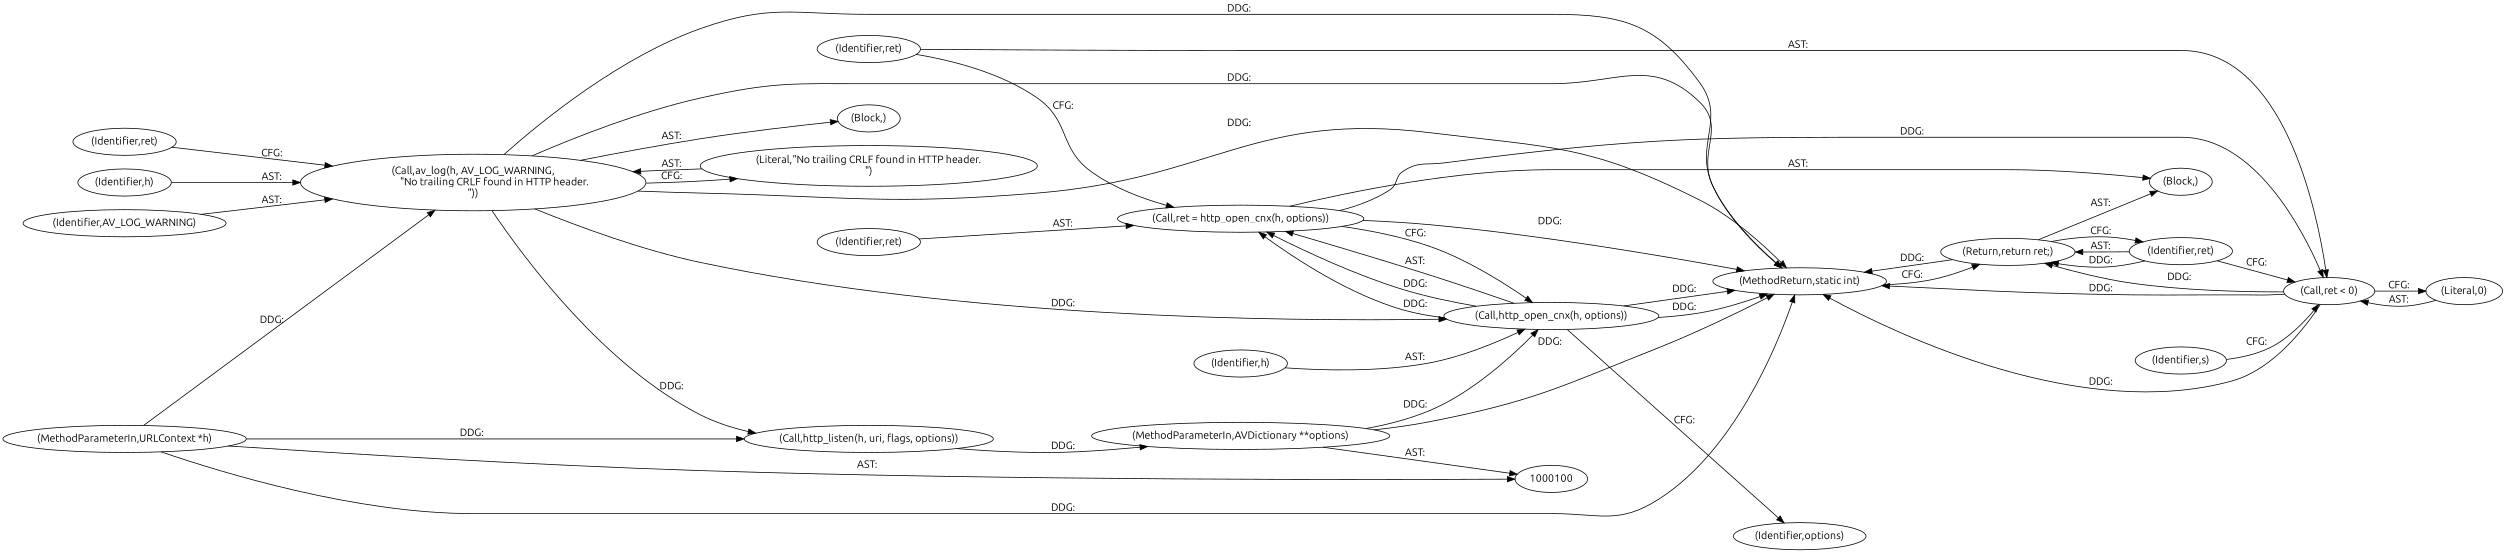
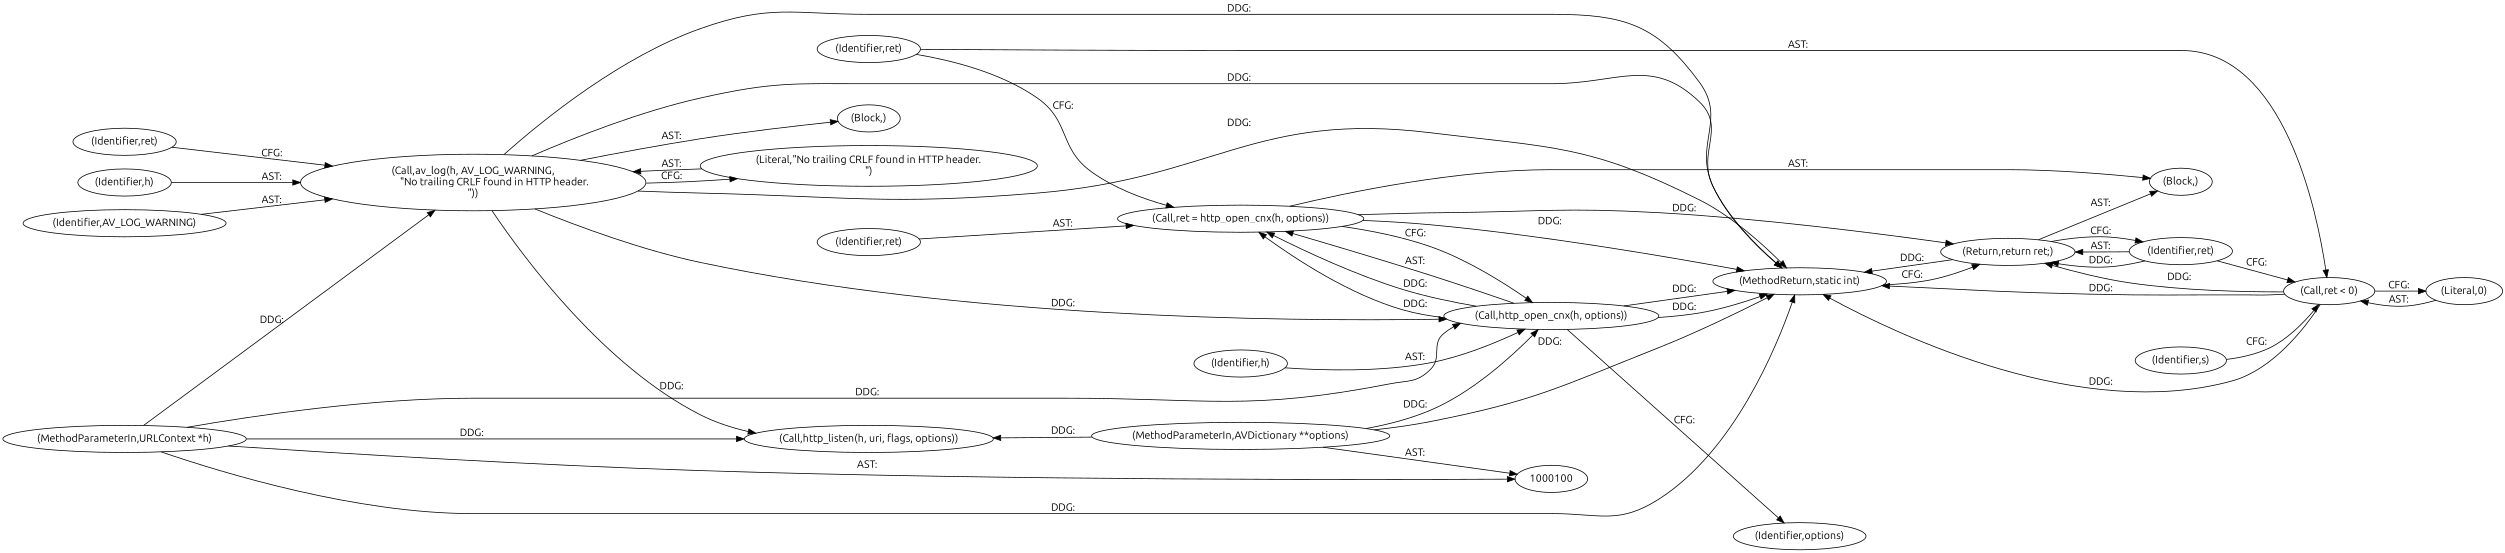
(1853, 137) -> (1653, 212)
none -> (836, 398)
(1048, 452) -> (1046, 437)
